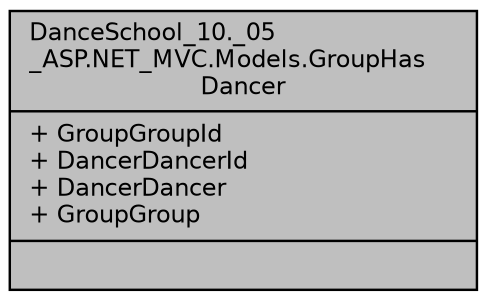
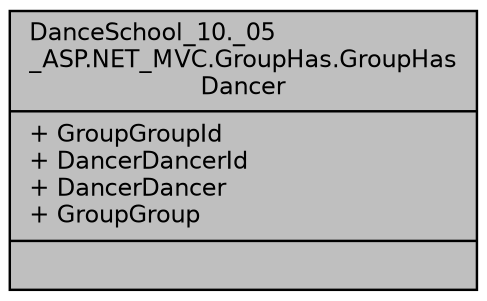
(229, 60) -> (243, 60)
